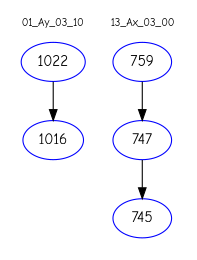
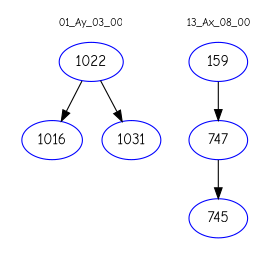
(53, 23) -> (91, 23)
(143, 23) -> (219, 23)
(142, 62) -> (218, 62)
none -> (131, 140)
